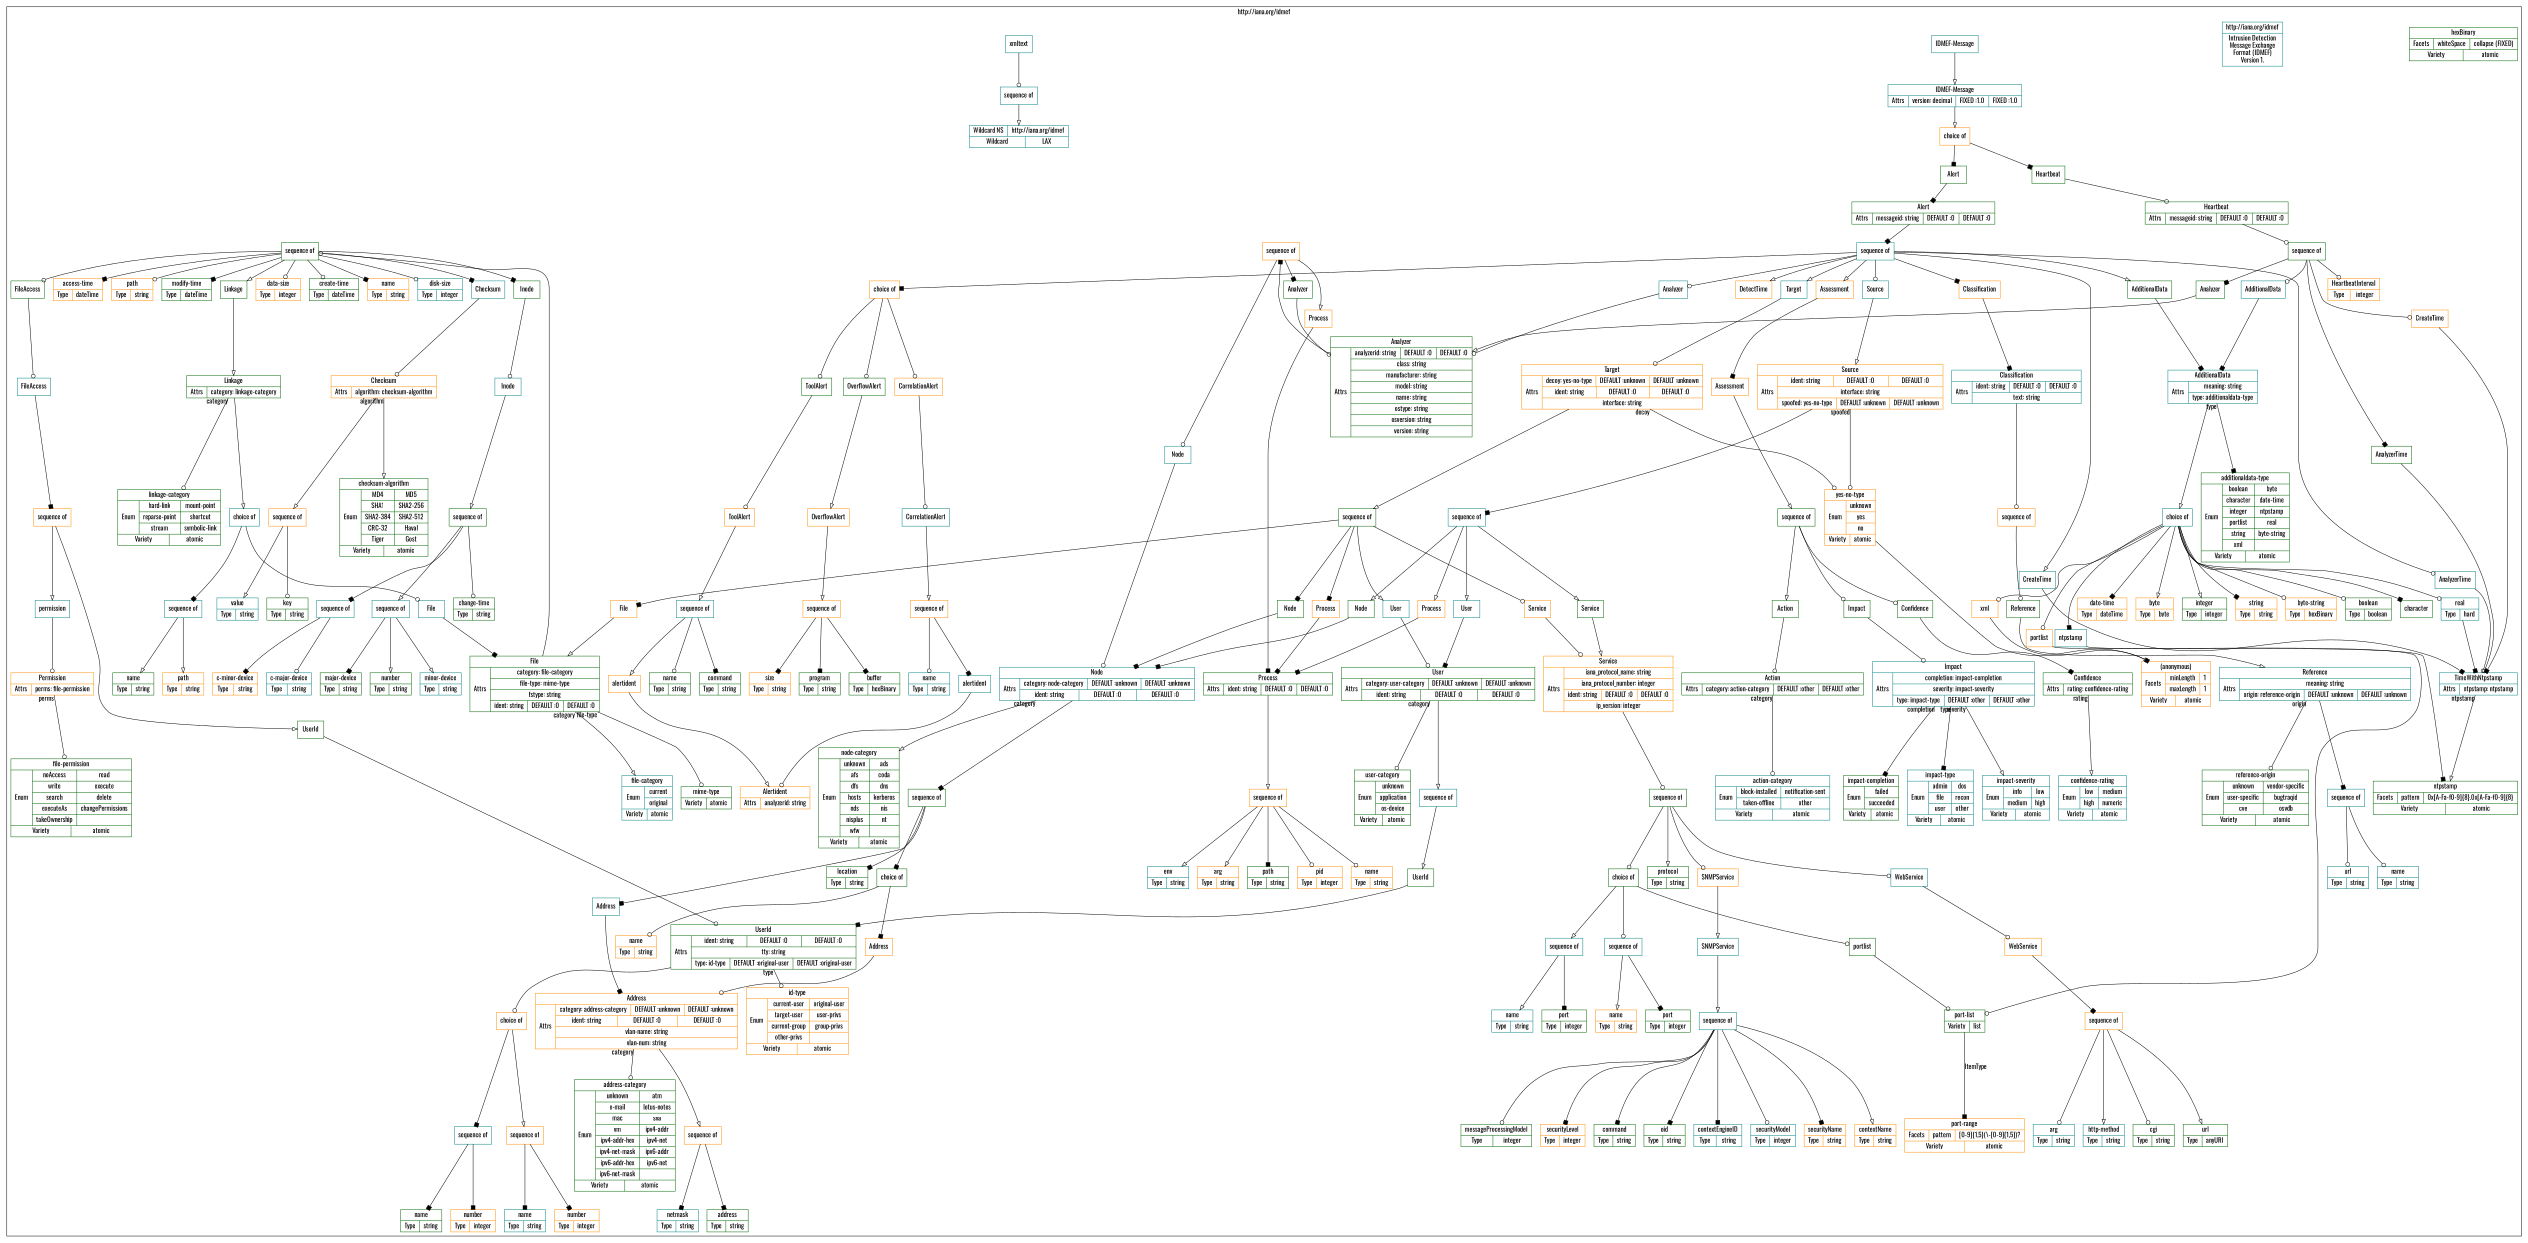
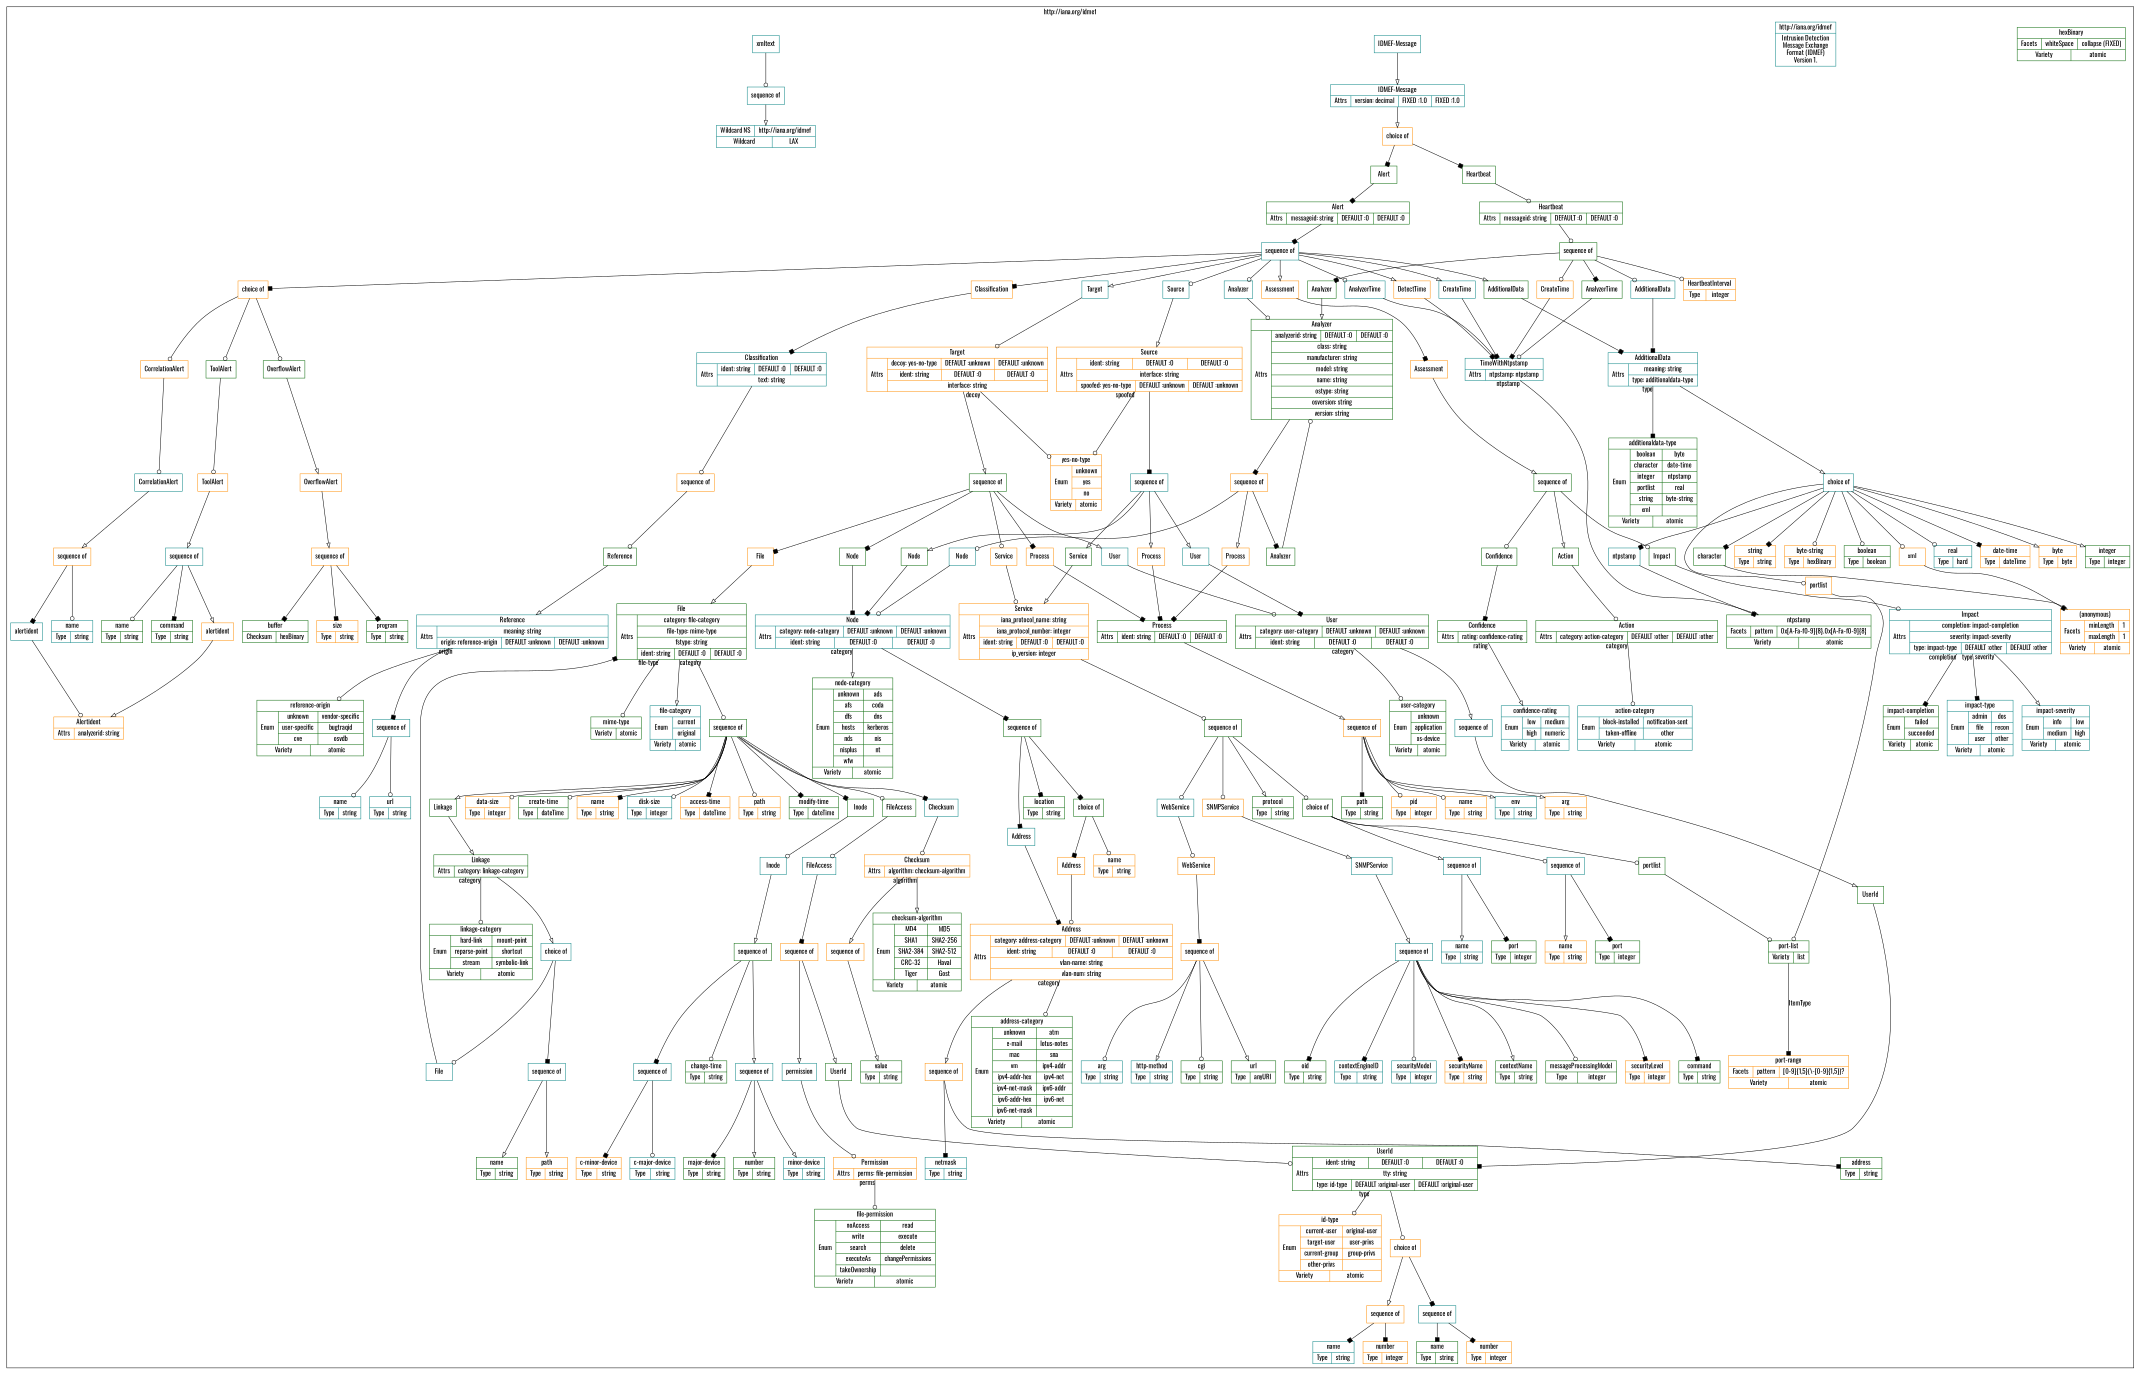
(238, 609) -> (881, 1072)
(287, 609) -> none
(1992, 644) -> (1894, 583)
(2469, 644) -> (1459, 325)
(858, 689) -> (259, 637)
(1875, 1135) -> (1516, 1072)
